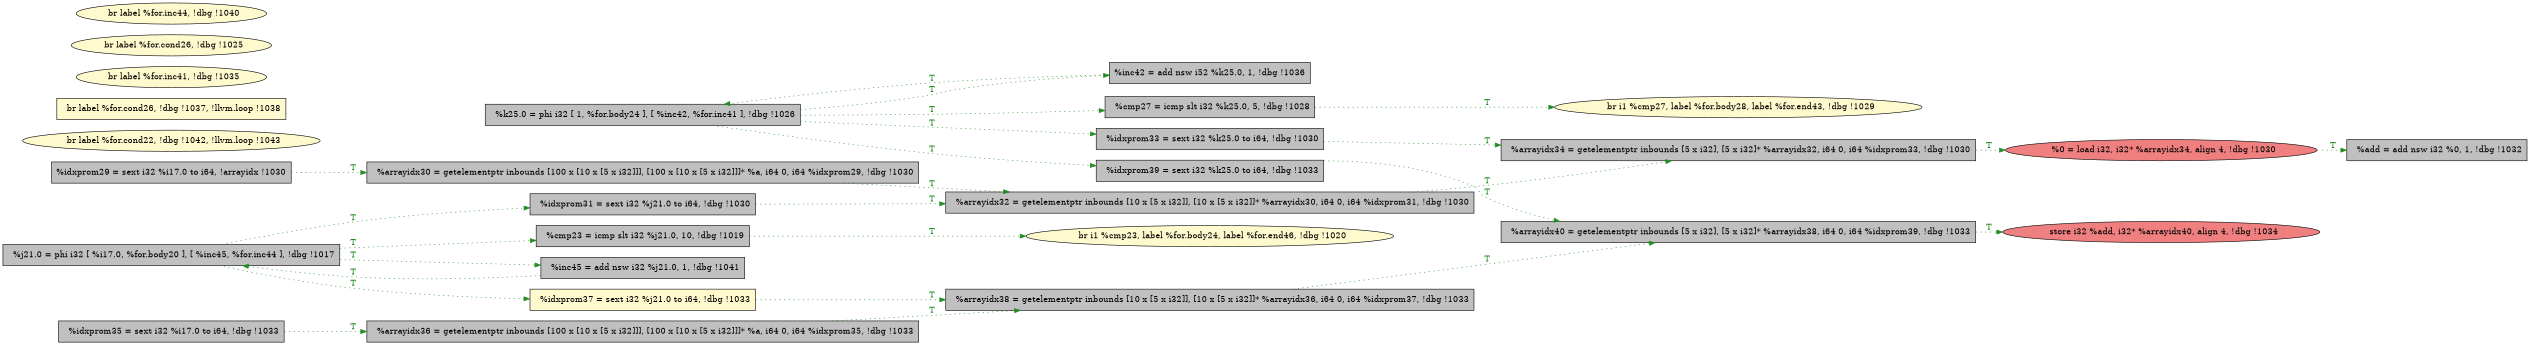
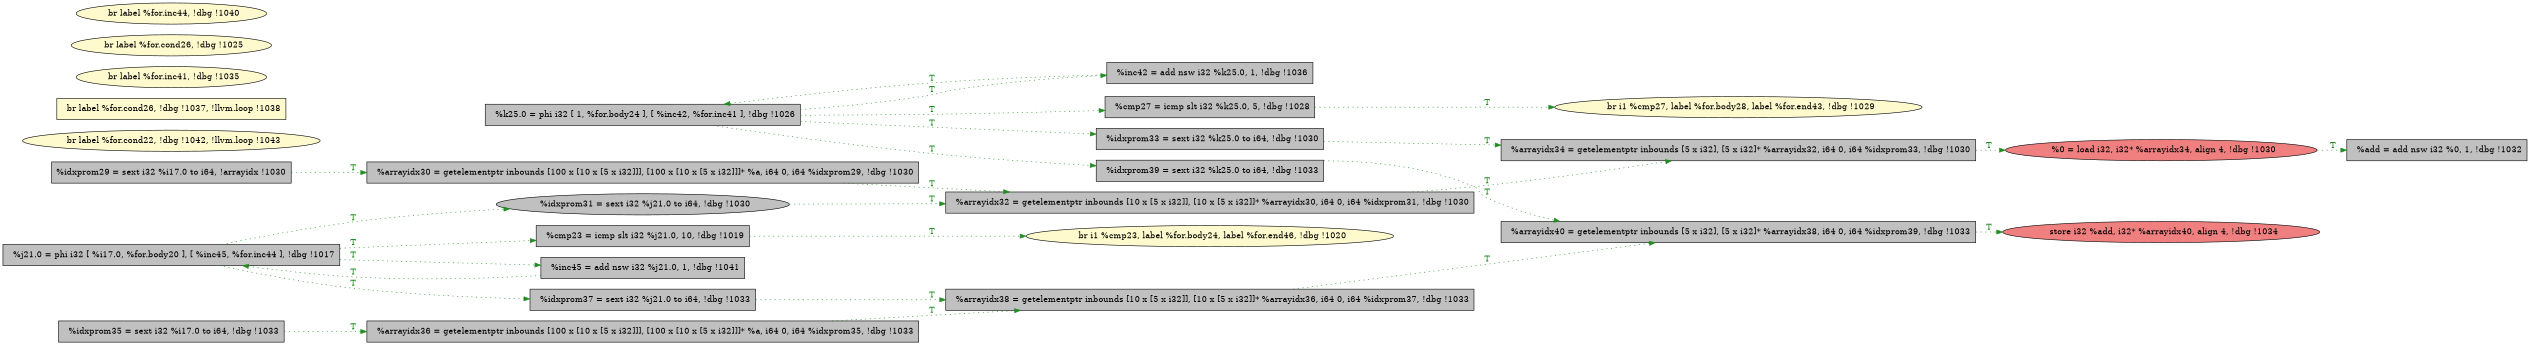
(1210, 73) -> (1210, 73)
(643, 204) -> (643, 204)
(643, 300) -> (643, 300)
